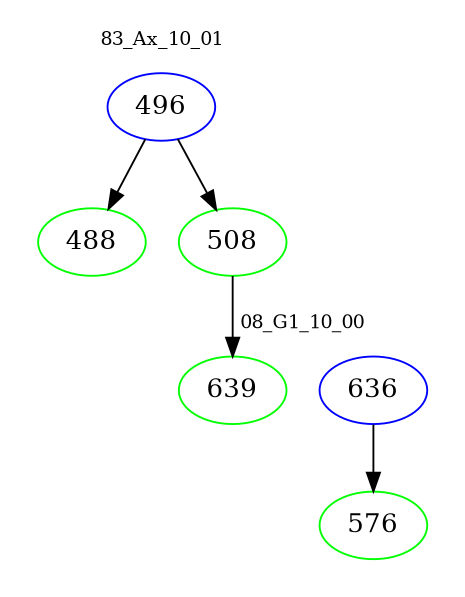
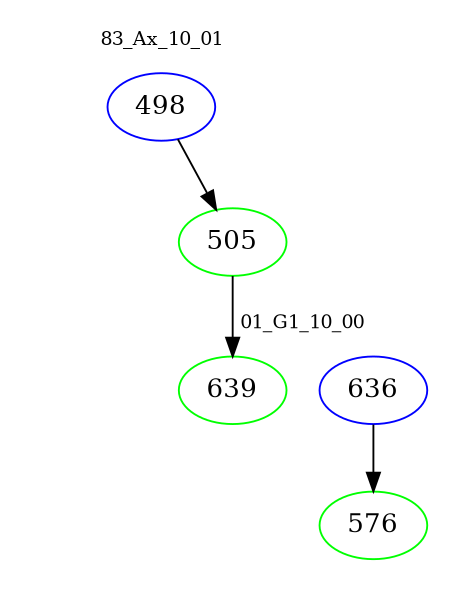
(161, 107) -> (161, 107)
(92, 242) -> none
(233, 242) -> (233, 242)
(303, 324) -> (303, 324)
